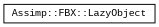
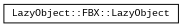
(79, 14) -> (91, 14)
